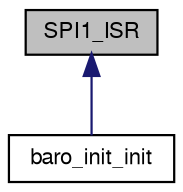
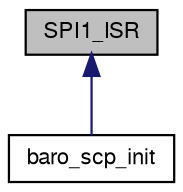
(92, 159) -> (92, 159)
